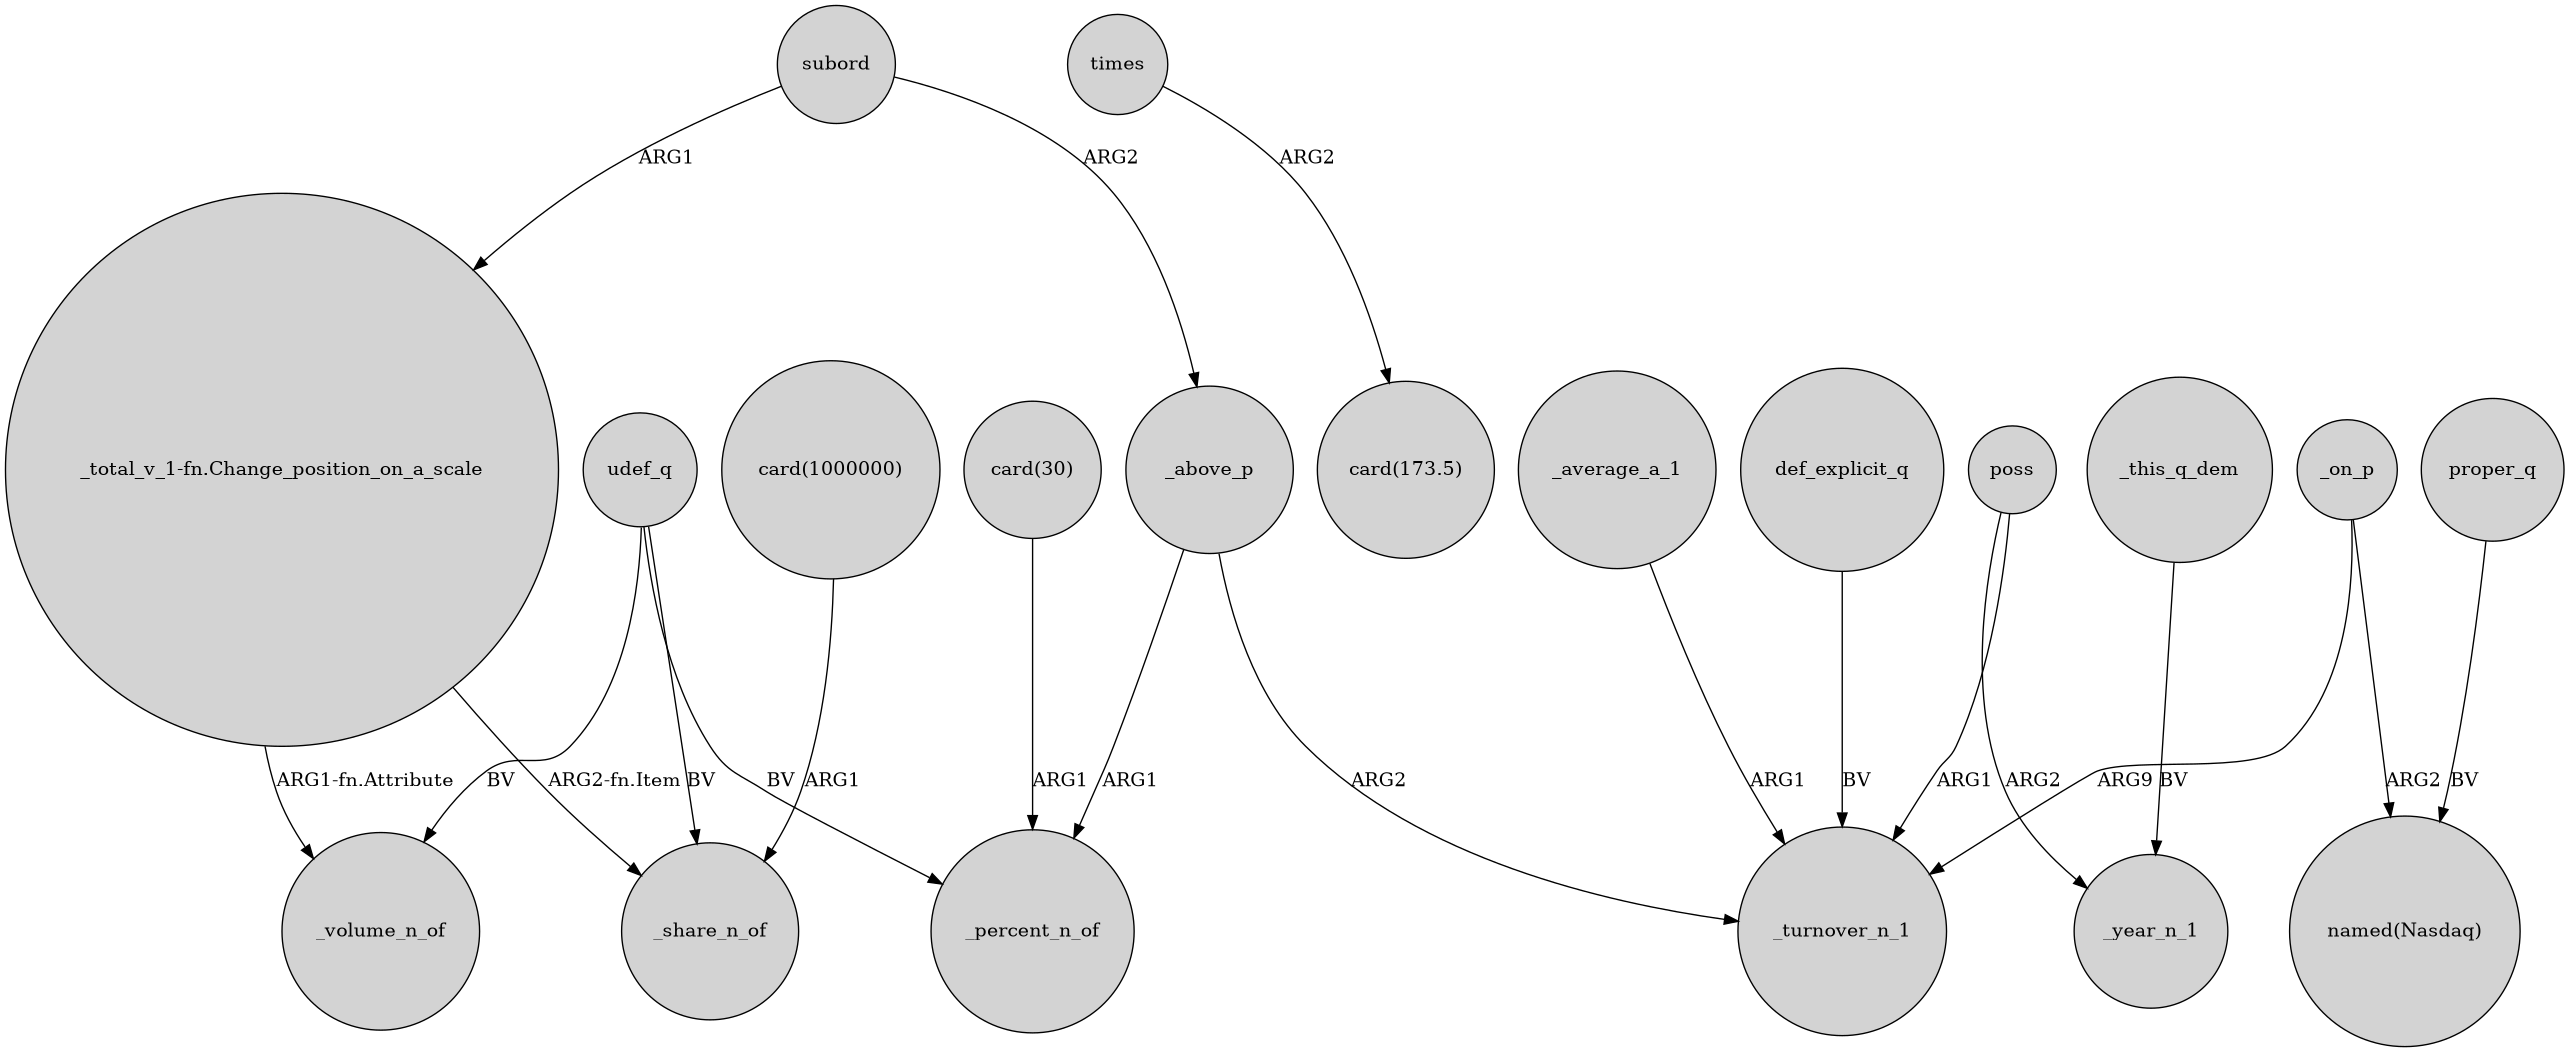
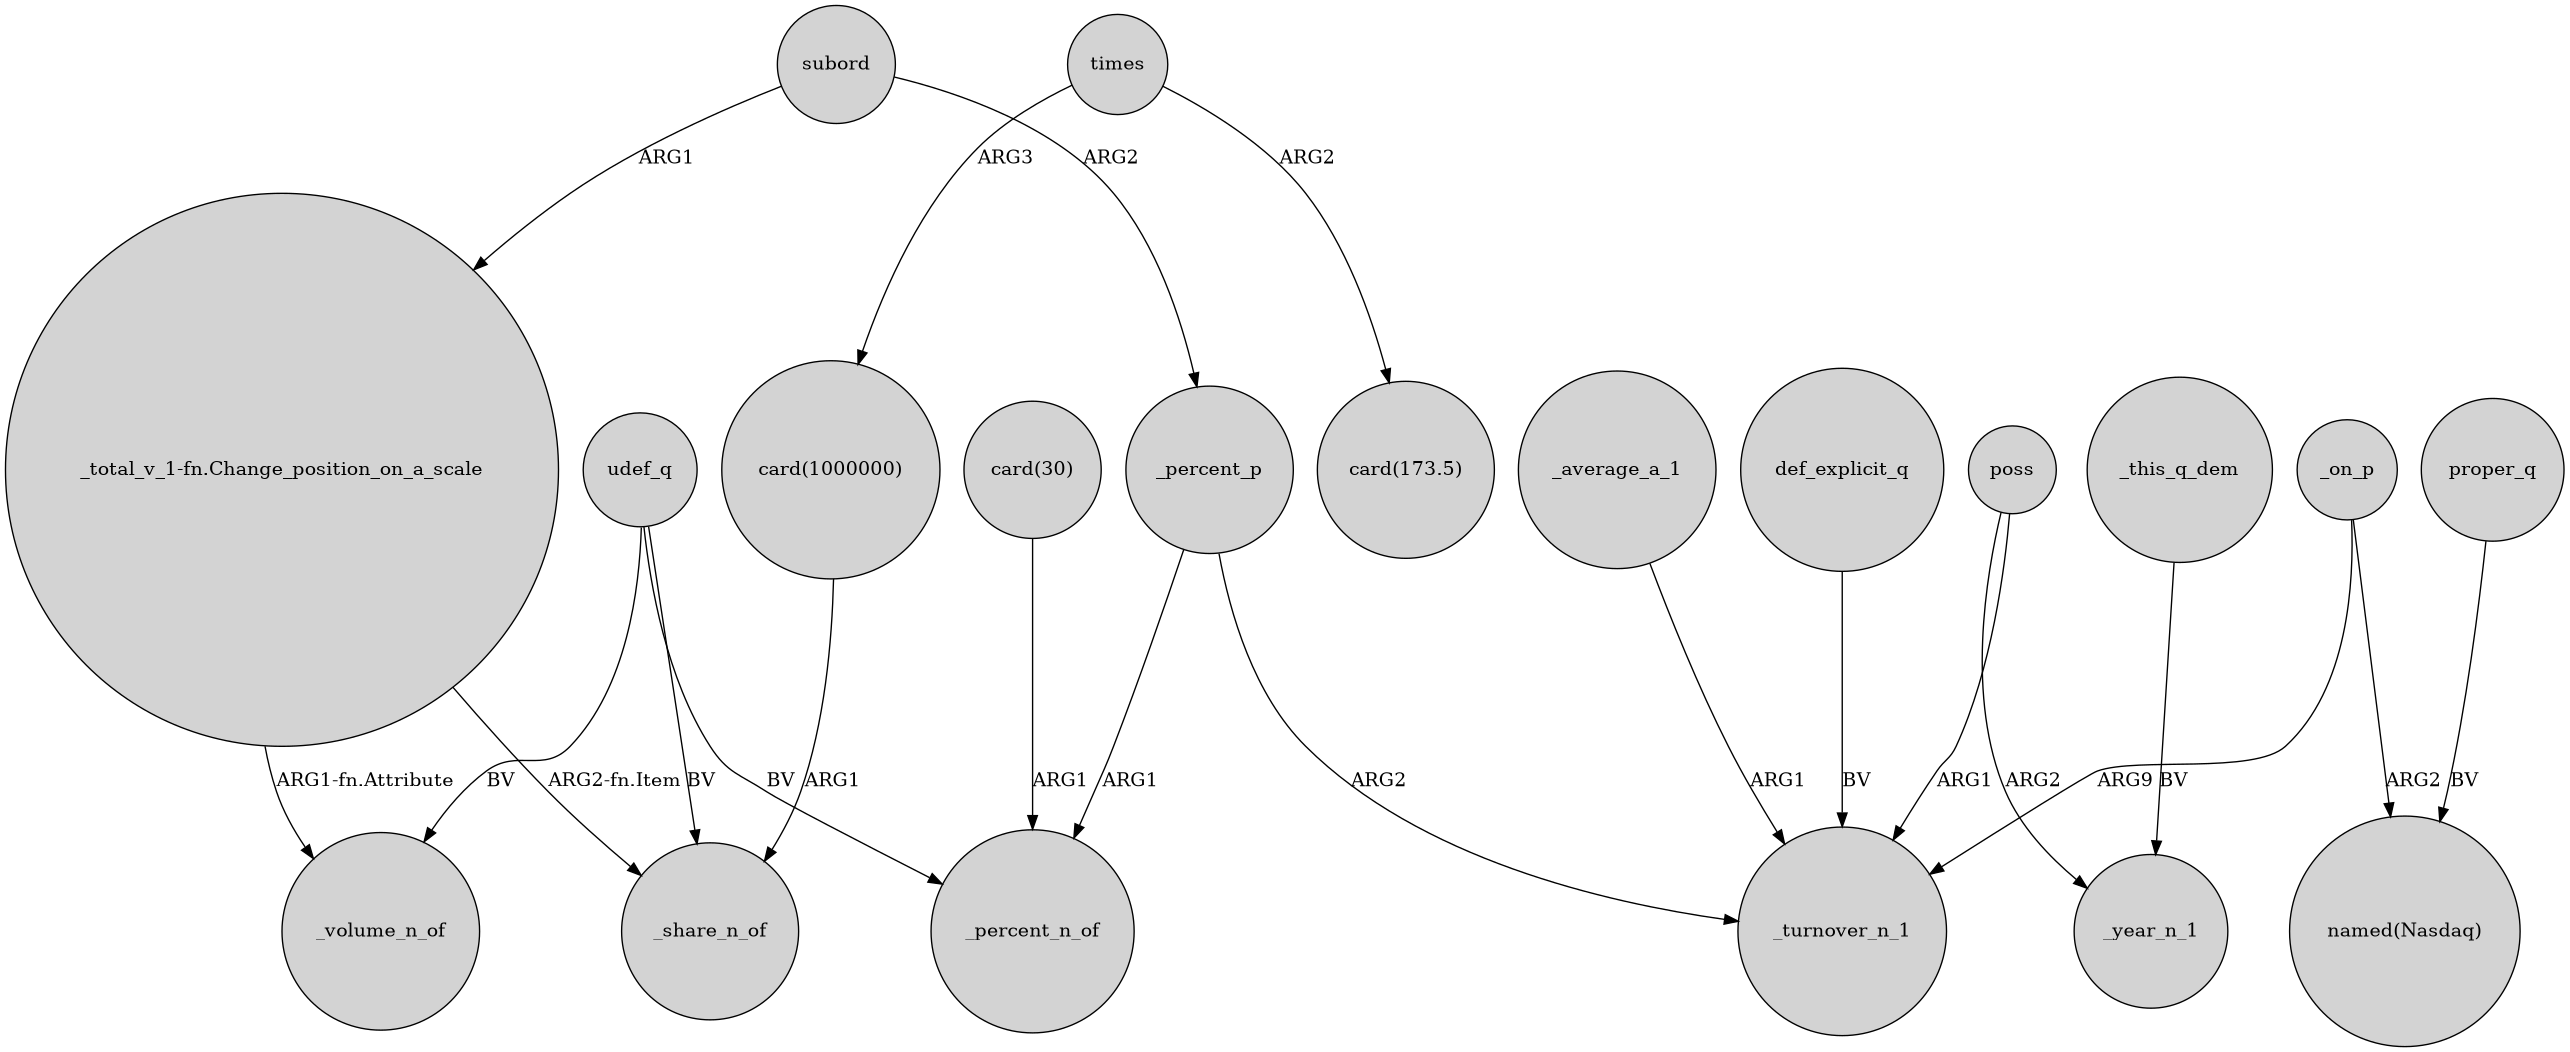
none -> (939, 195)
(1210, 470) -> (1210, 470)
